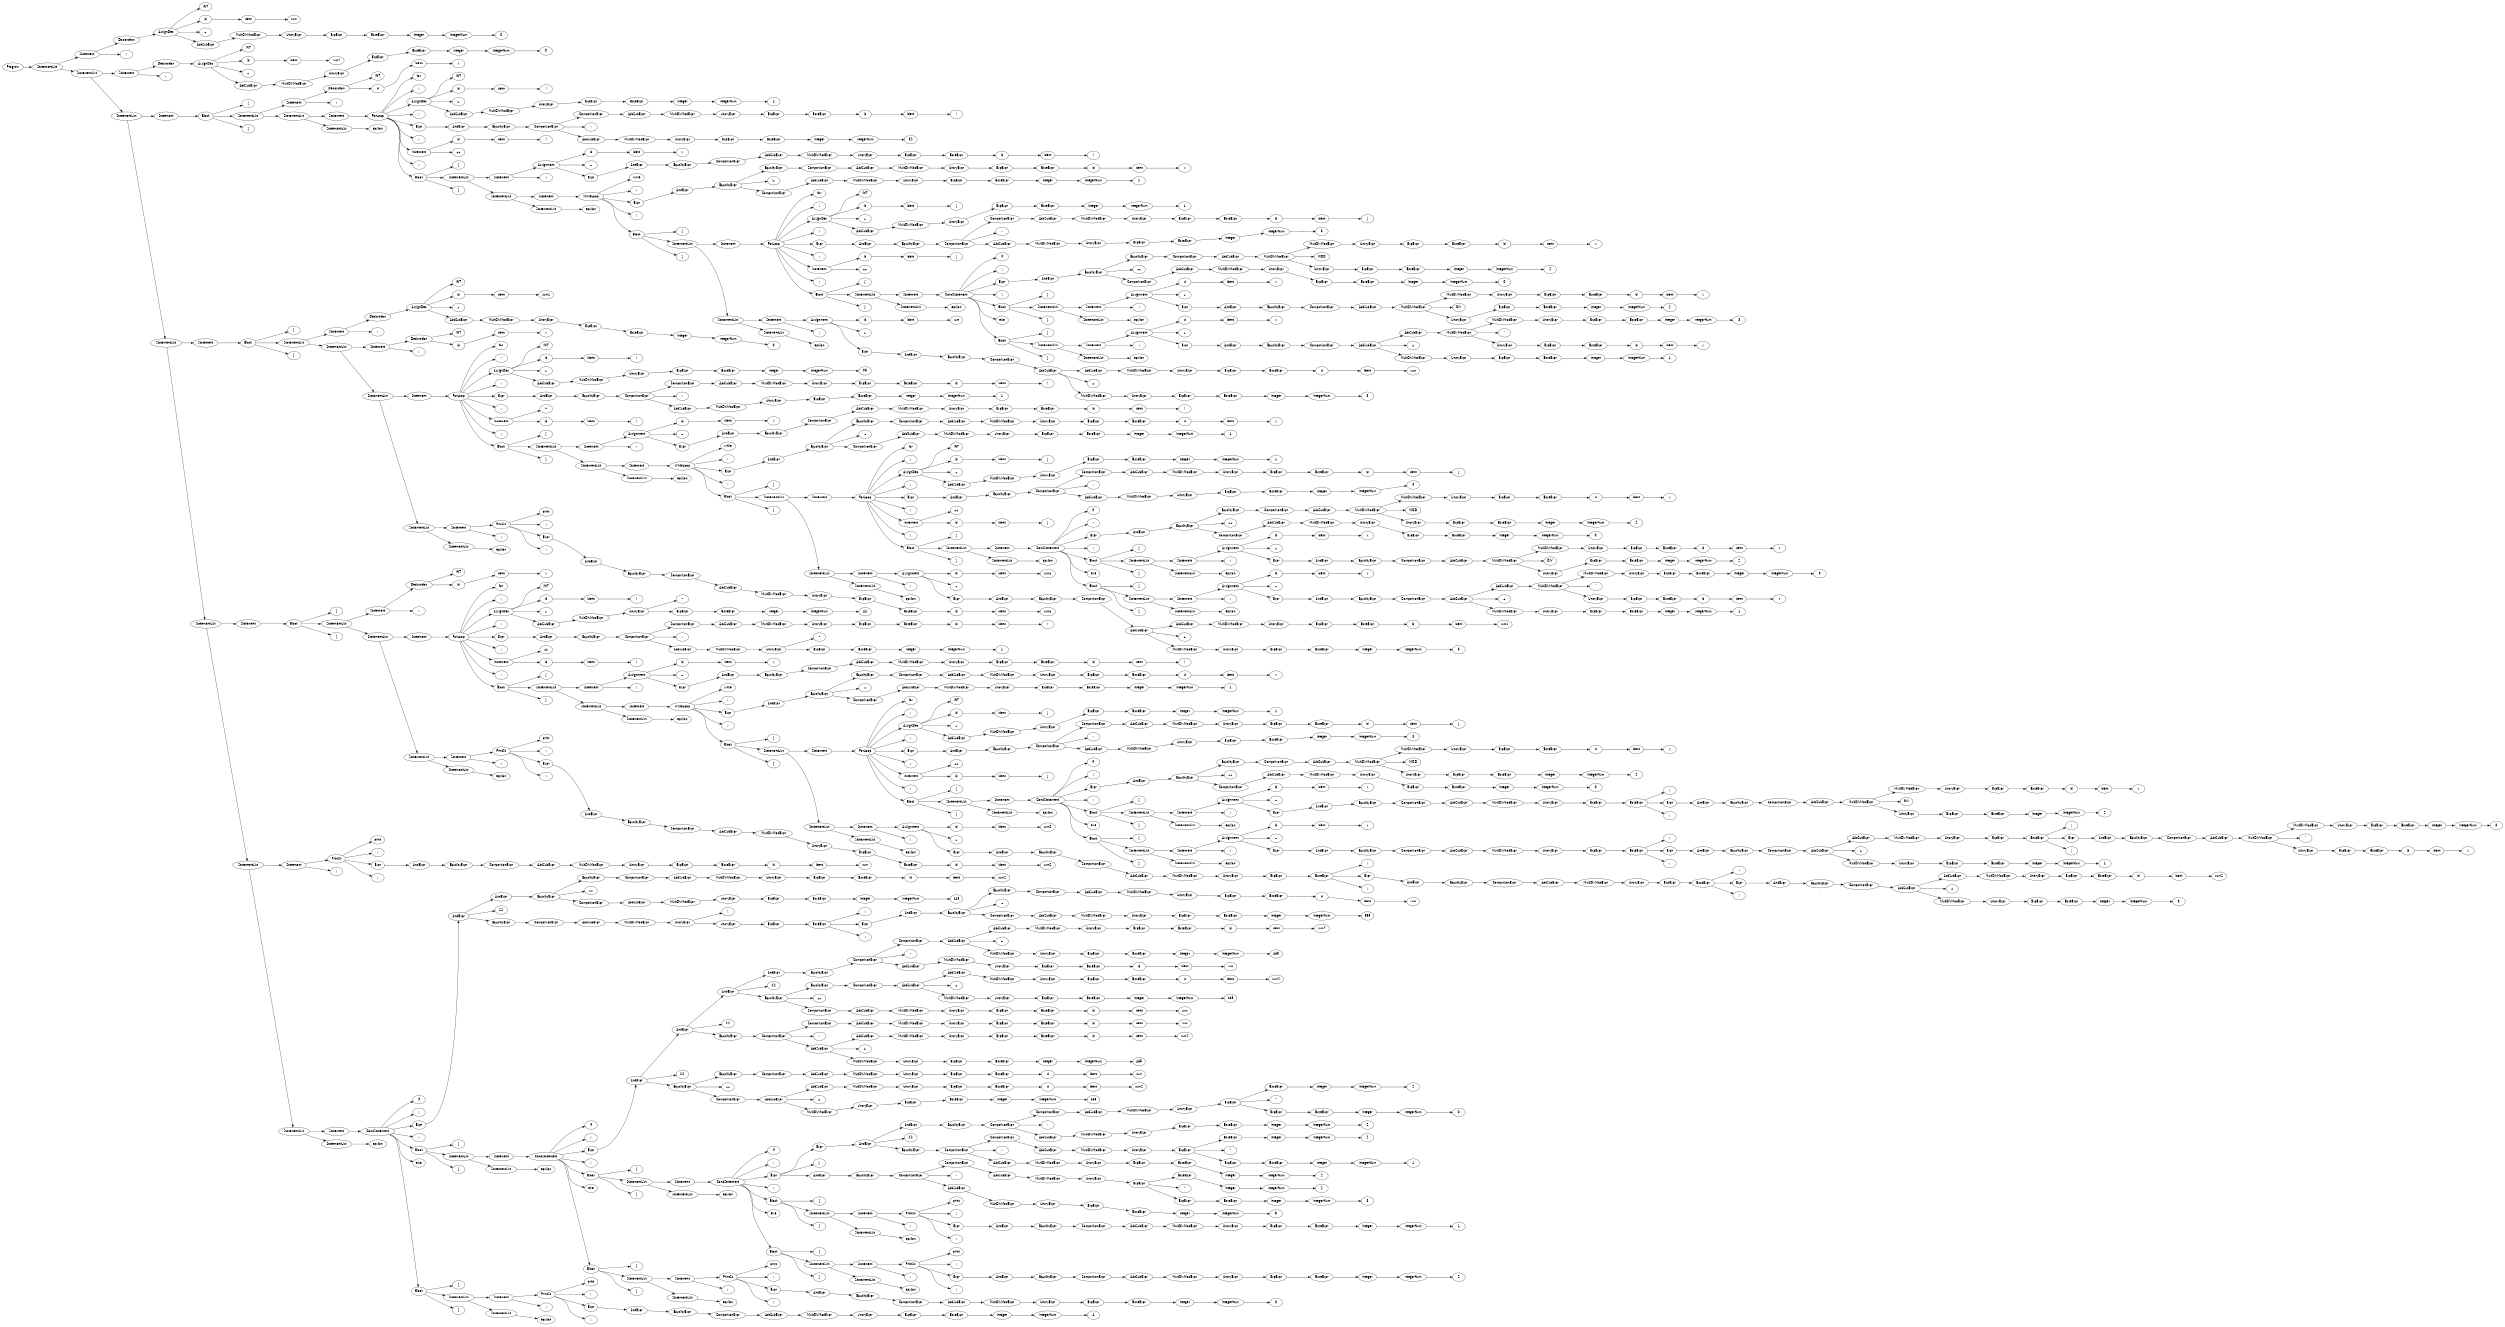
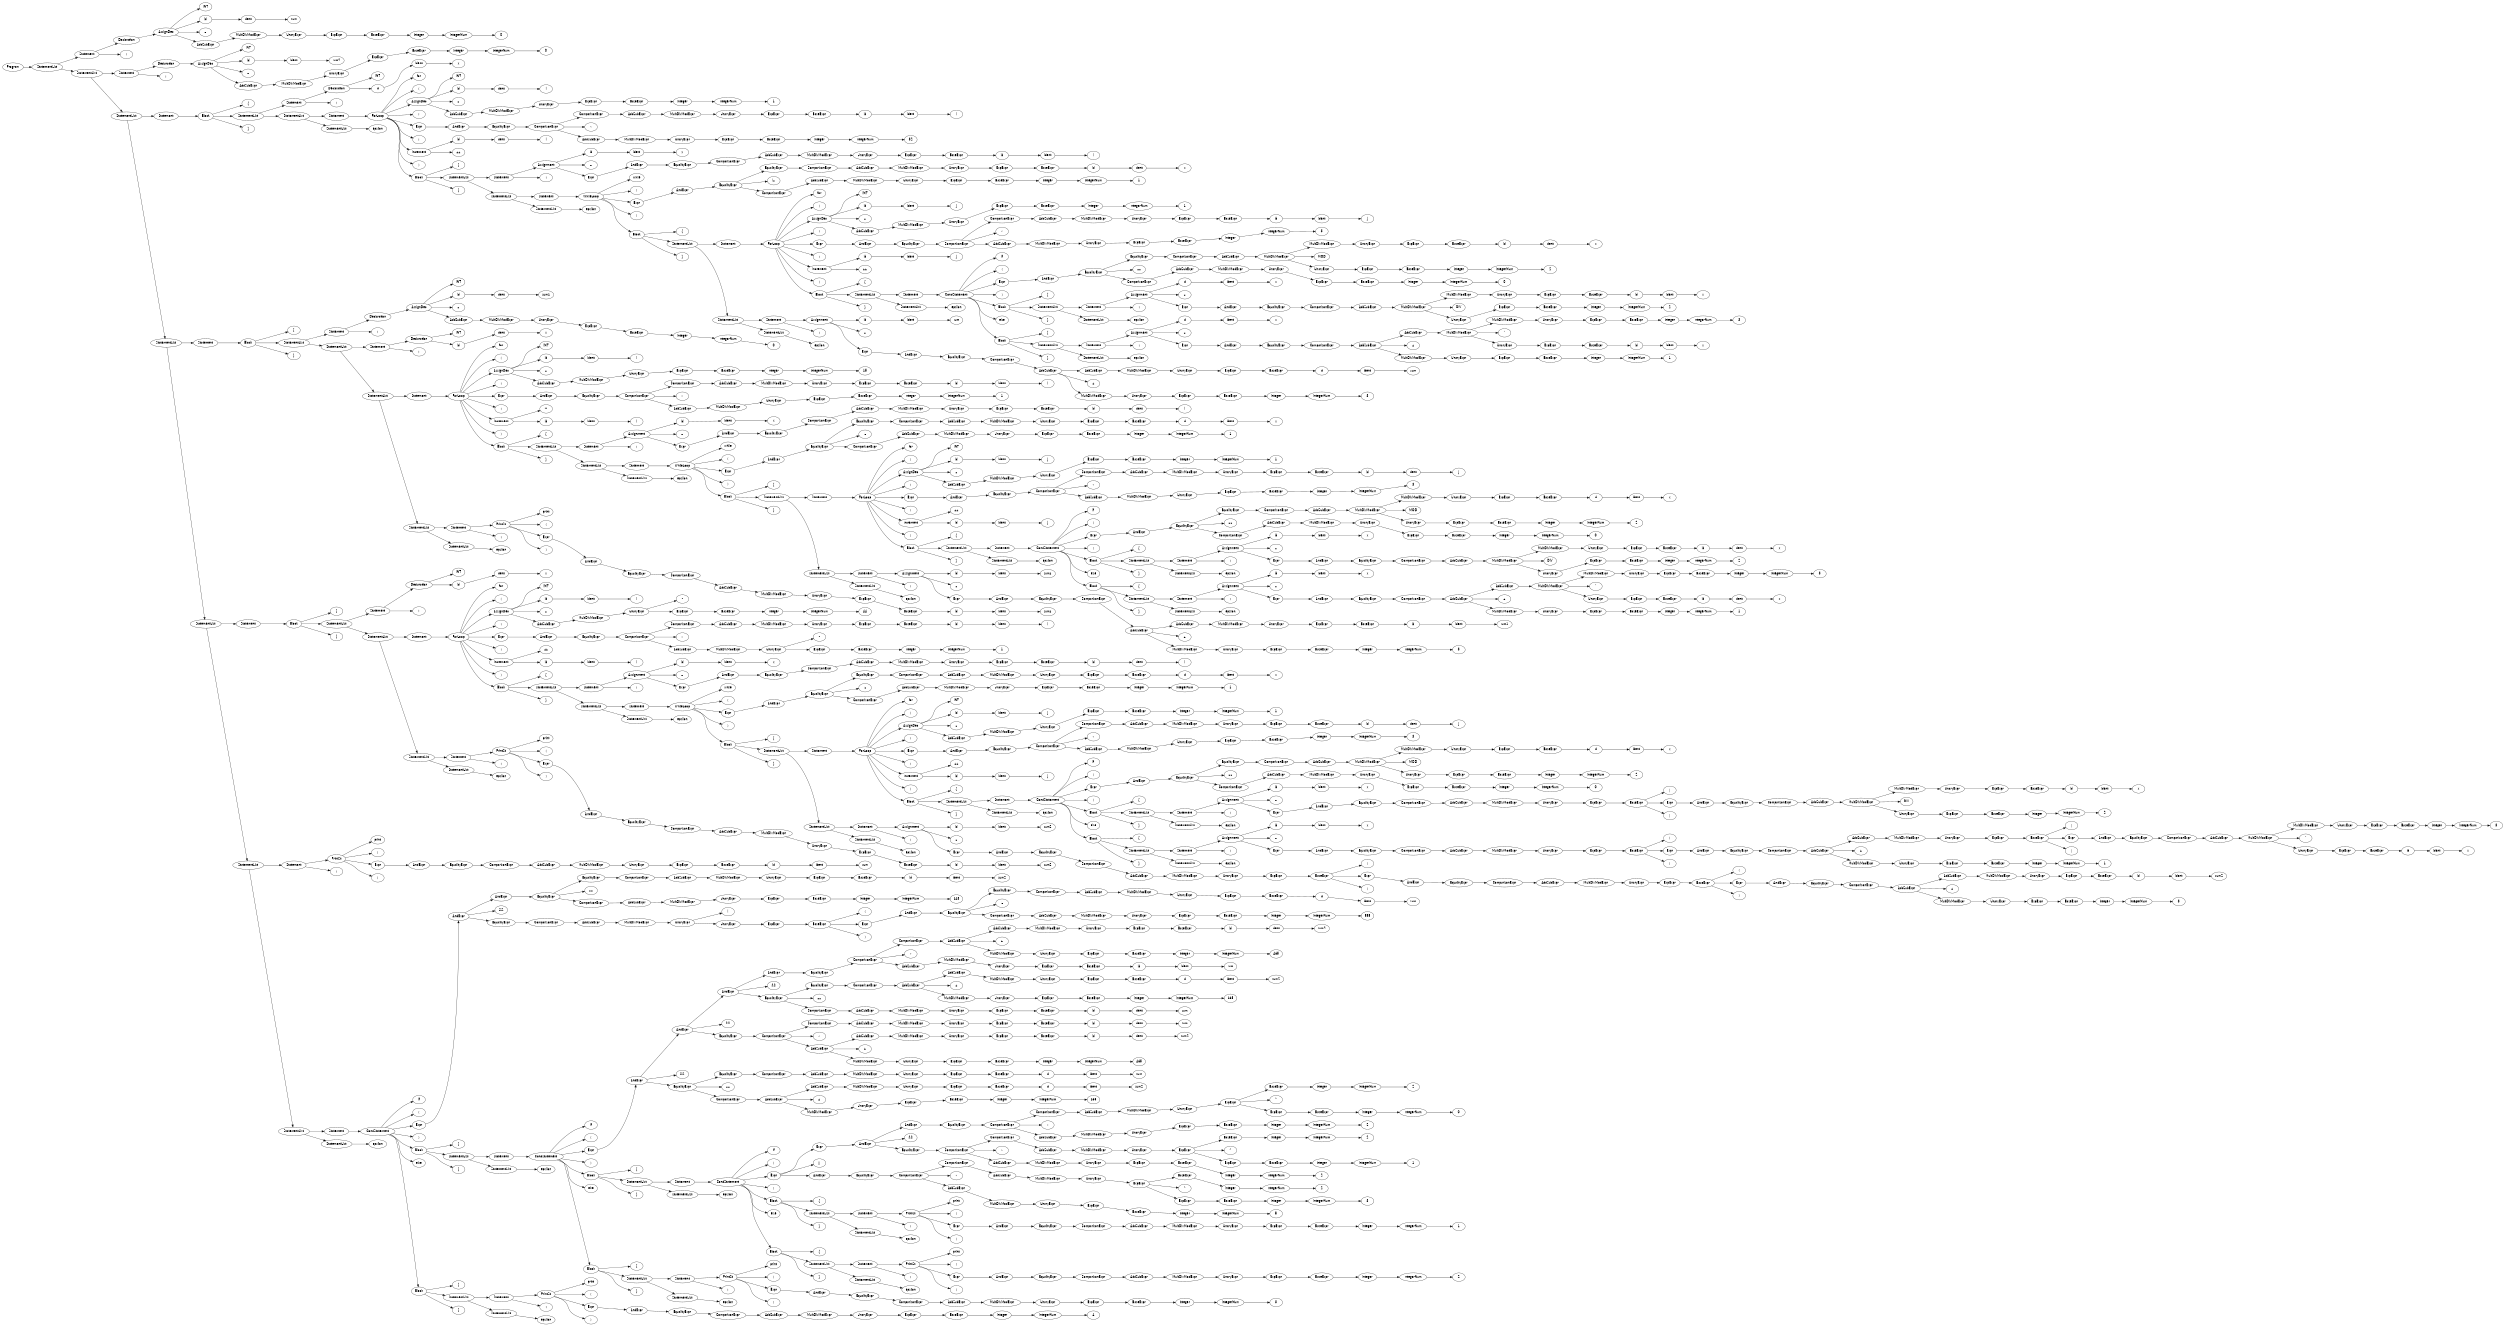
(865, 371) -> (865, 371)
